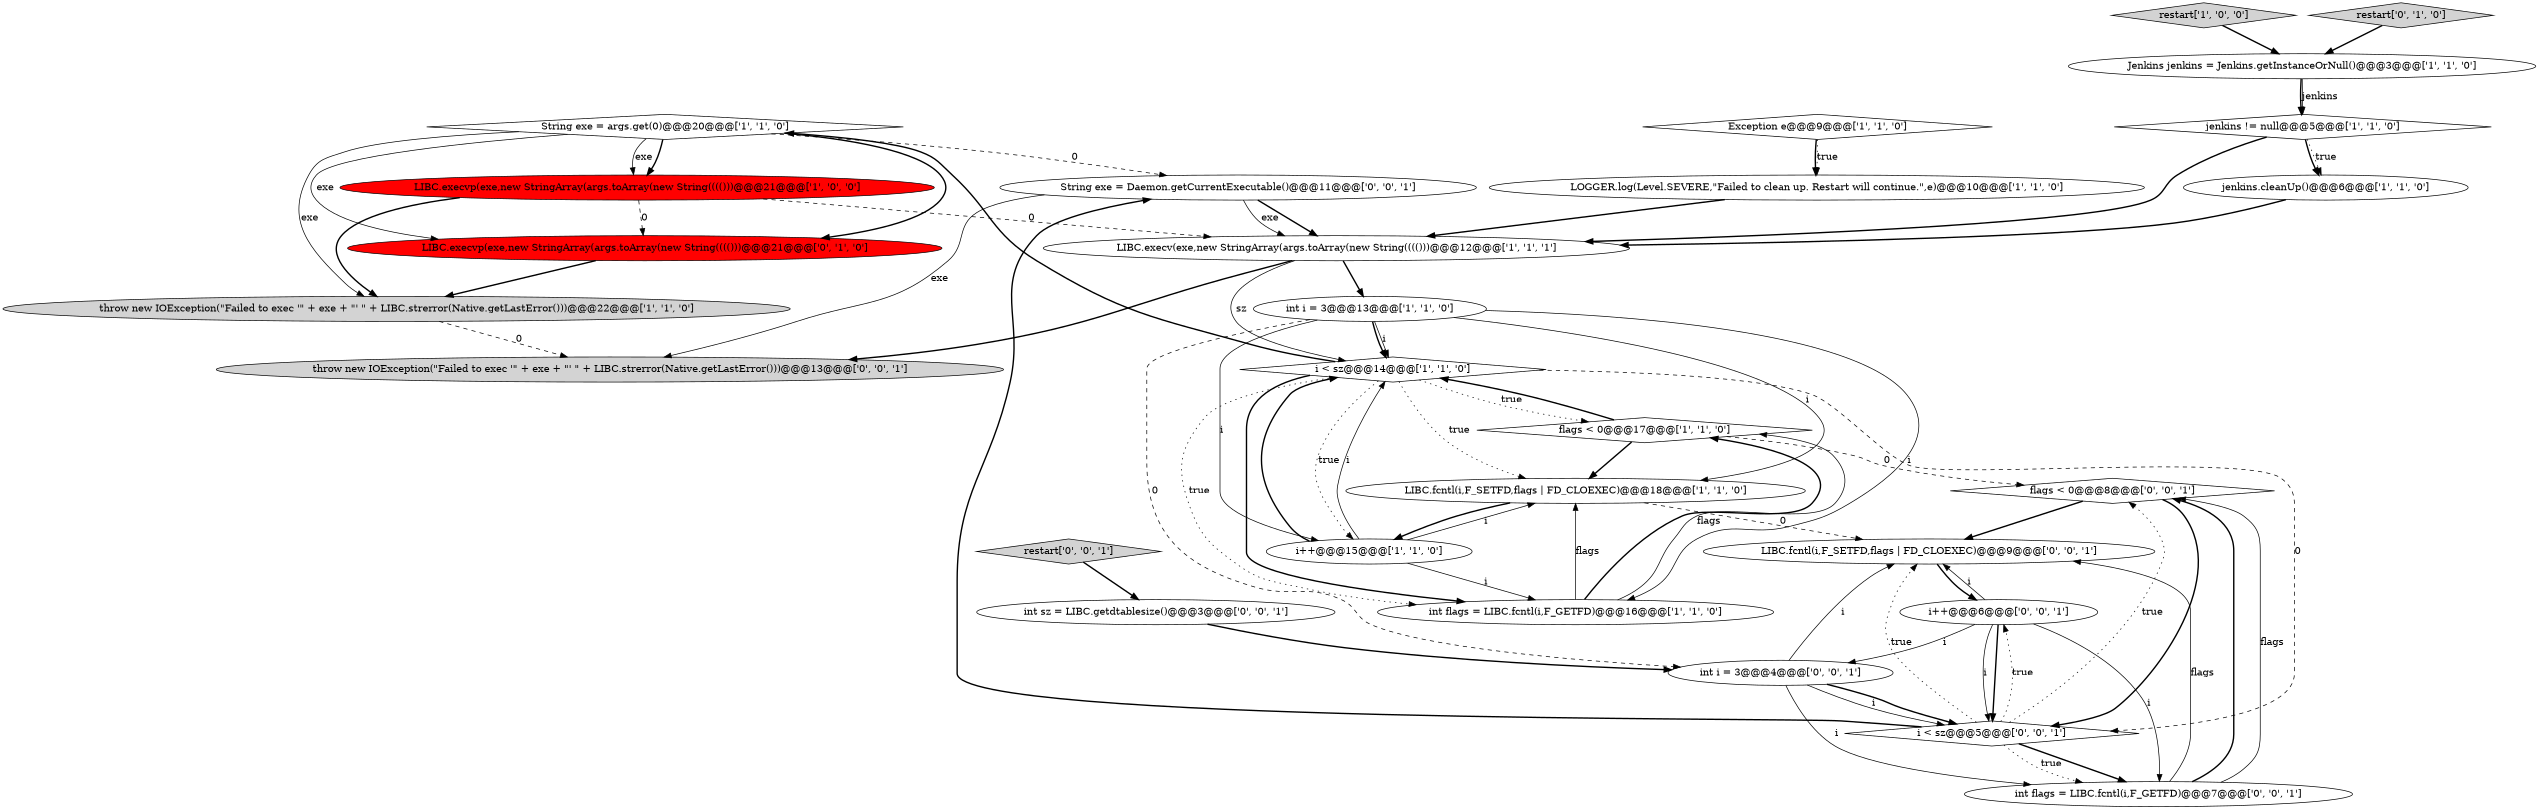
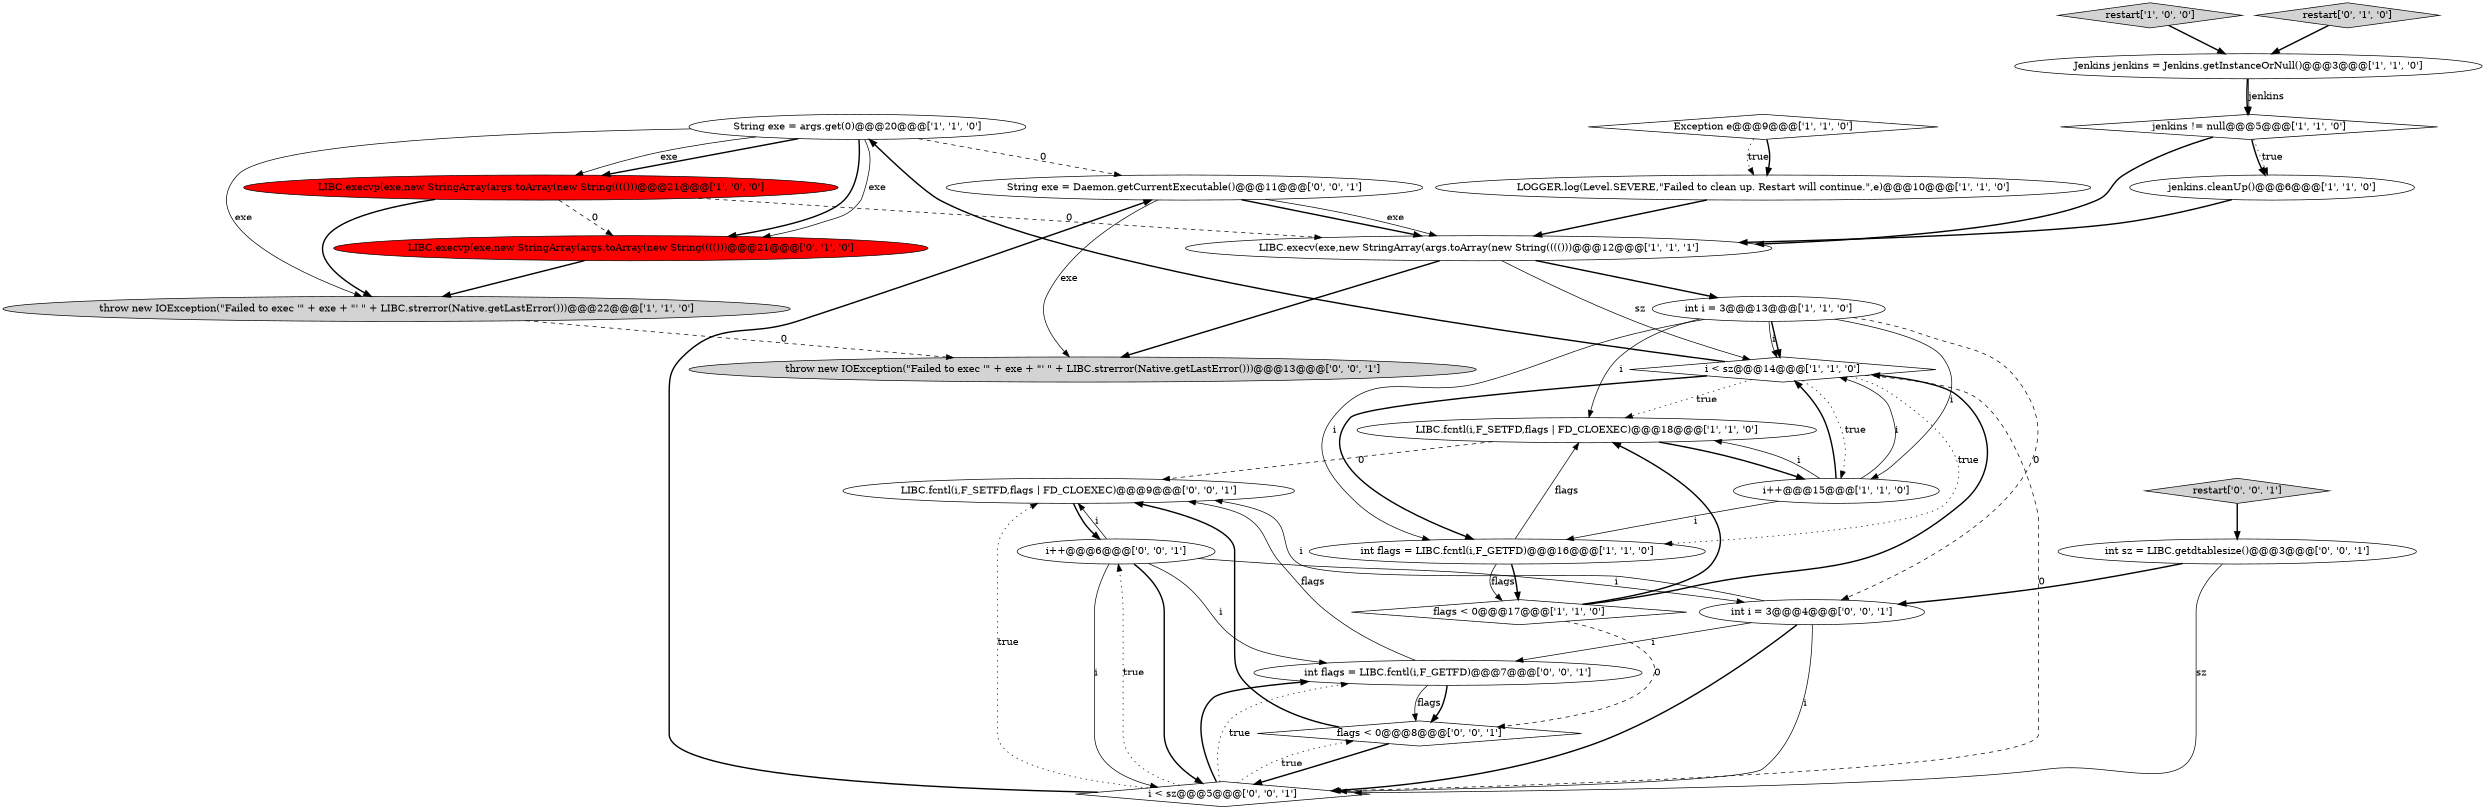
(665, 127) -> (857, 127)
(1499, 405) -> none
none -> (1880, 781)
